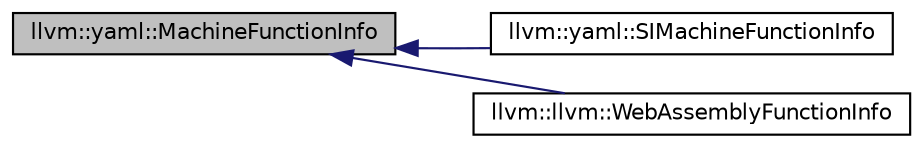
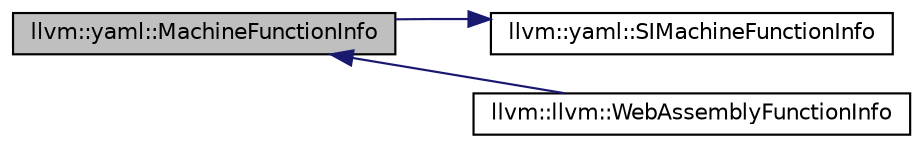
(454, 48) -> (432, 19)
